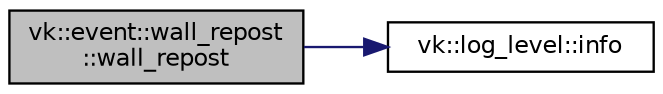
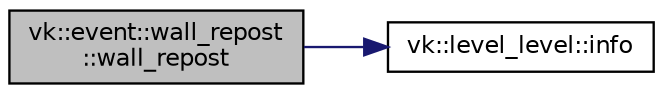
(521, 47) -> (521, 47)
